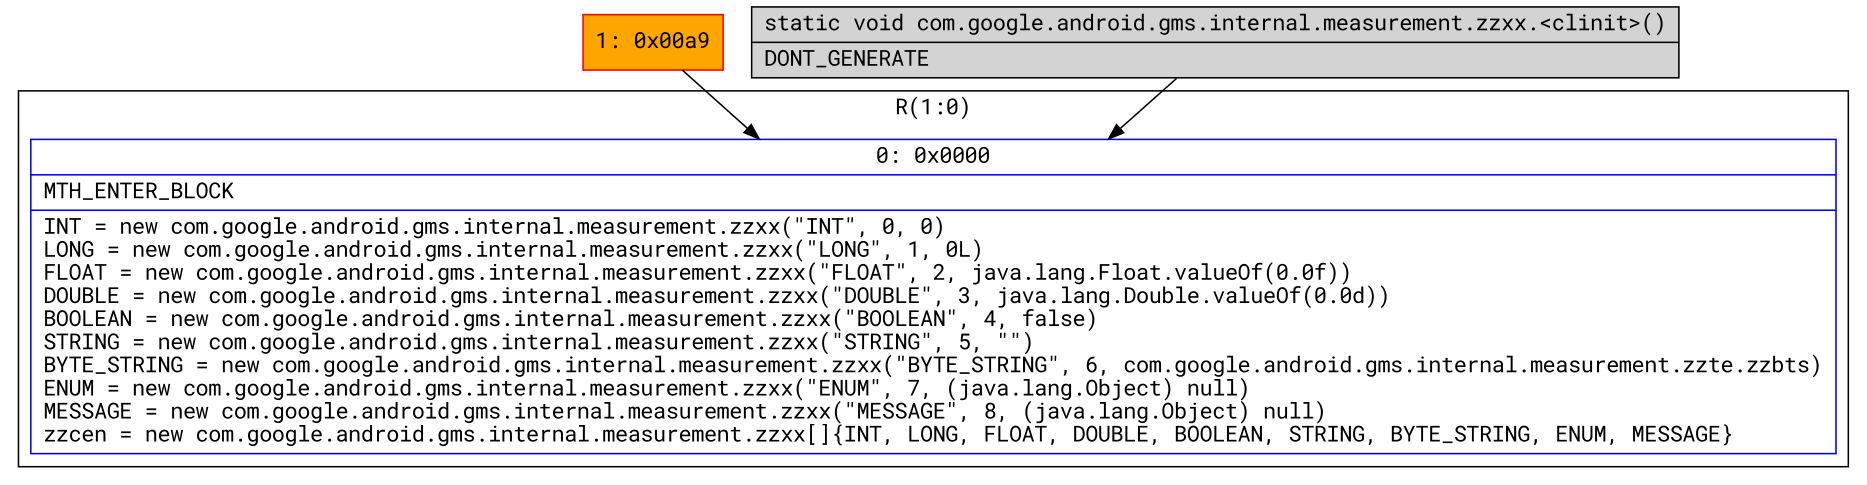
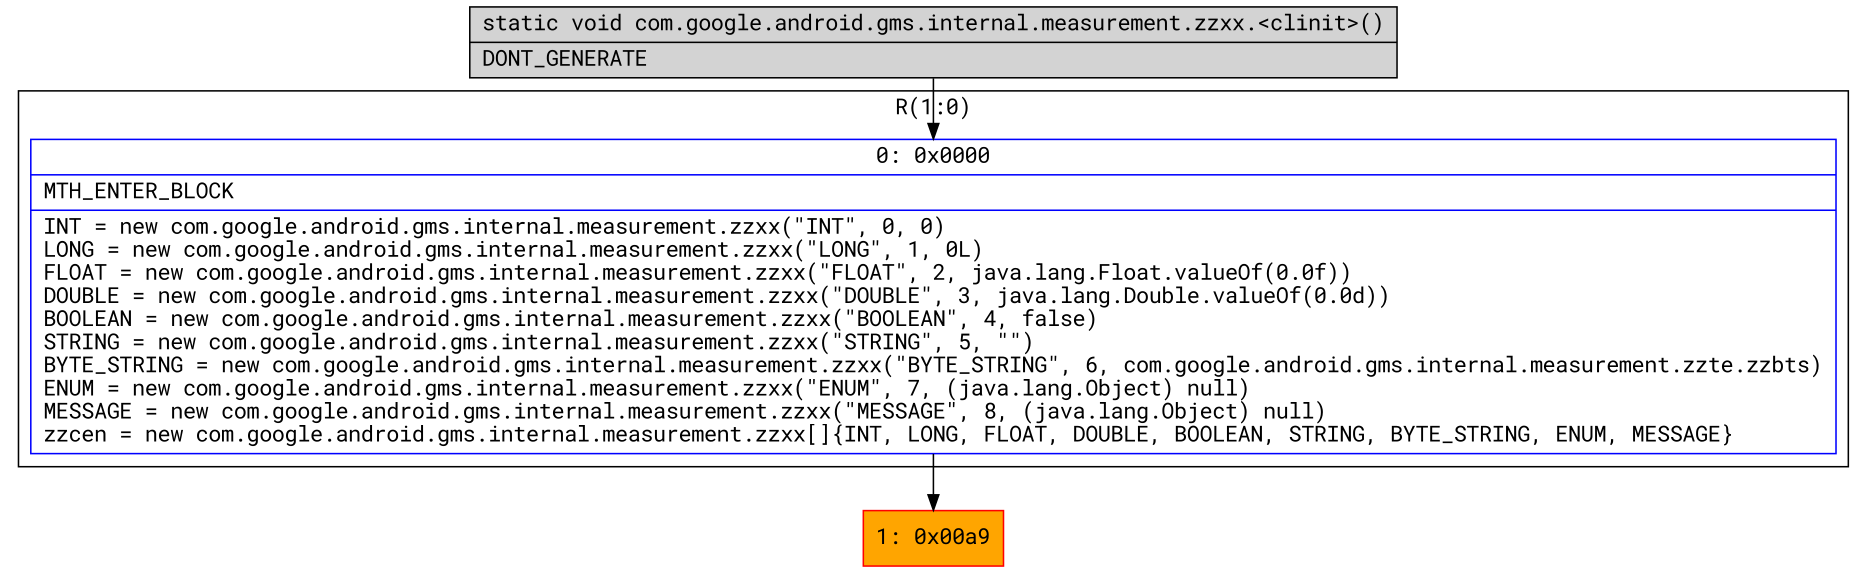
(717, 101) -> (933, 476)
